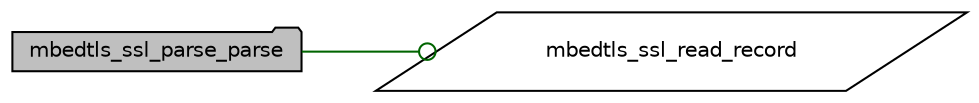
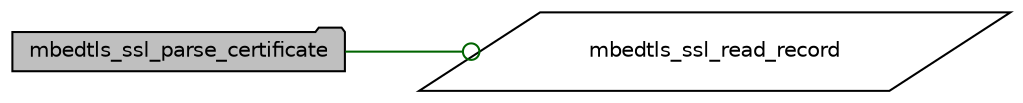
(157, 52) -> (179, 52)
